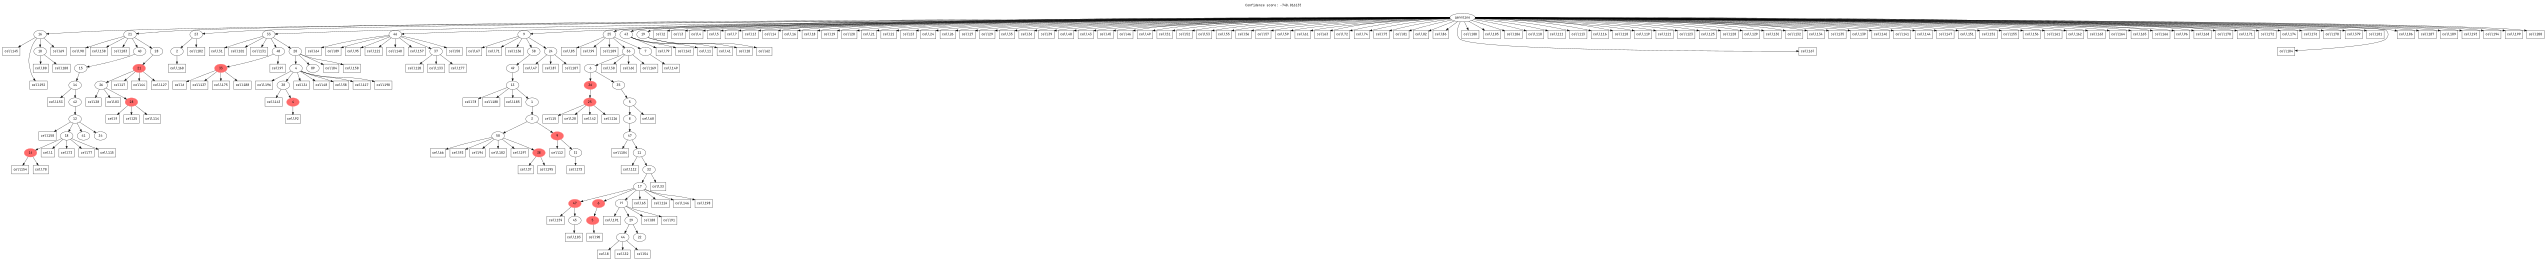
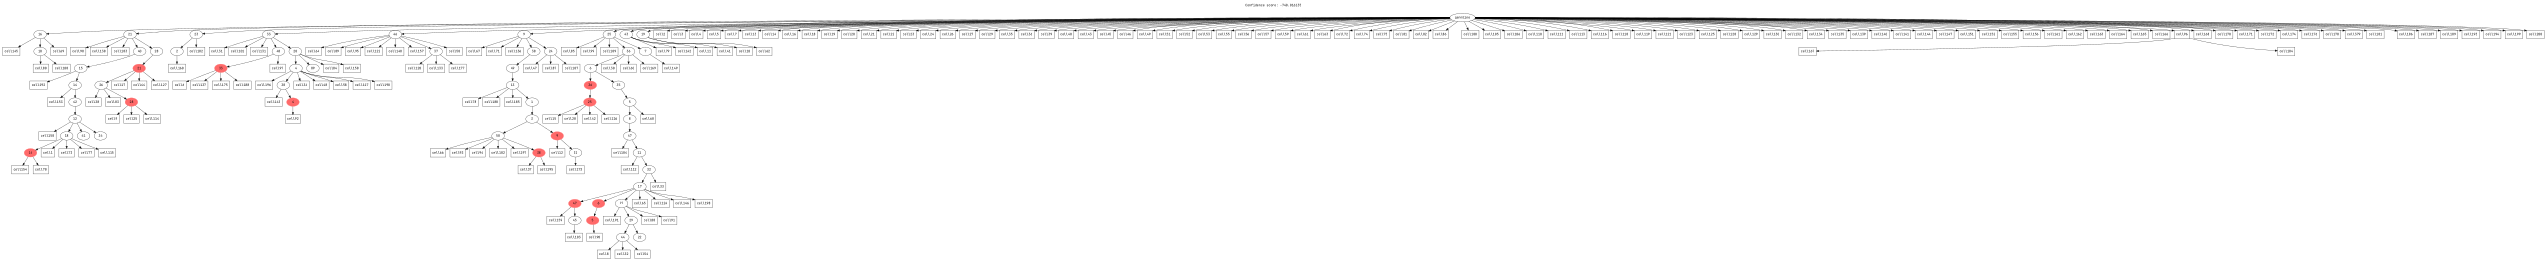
(1981, 21) -> (2232, 46)
(1619, 50) -> (1997, 48)
(29, 58) -> (63, 76)
